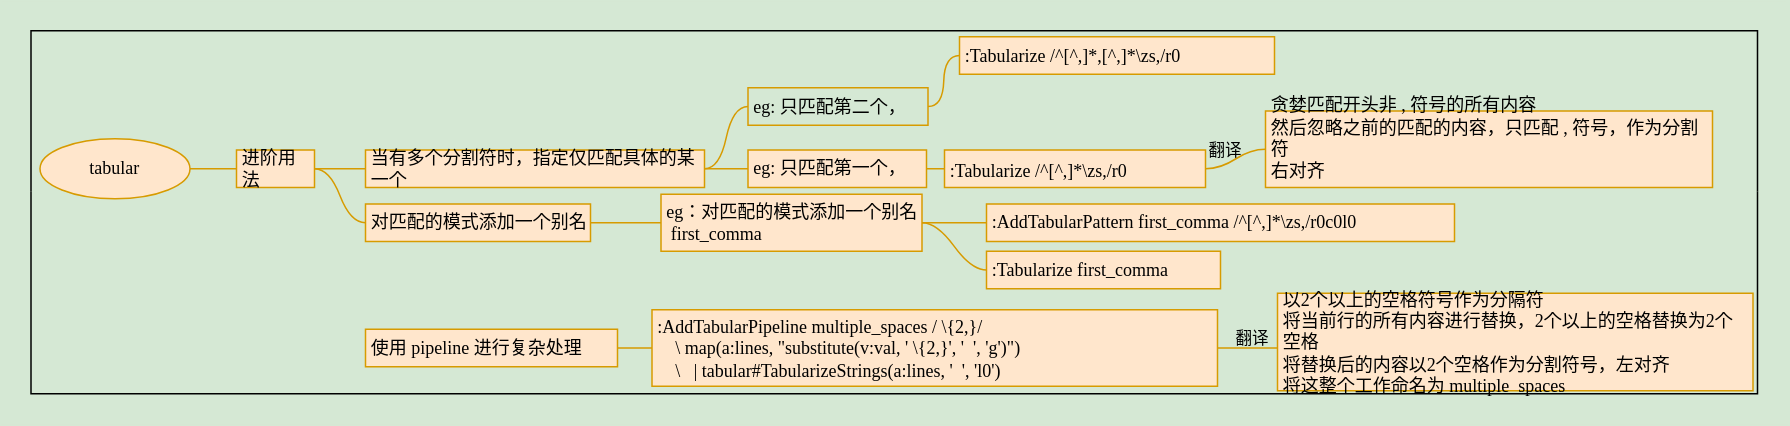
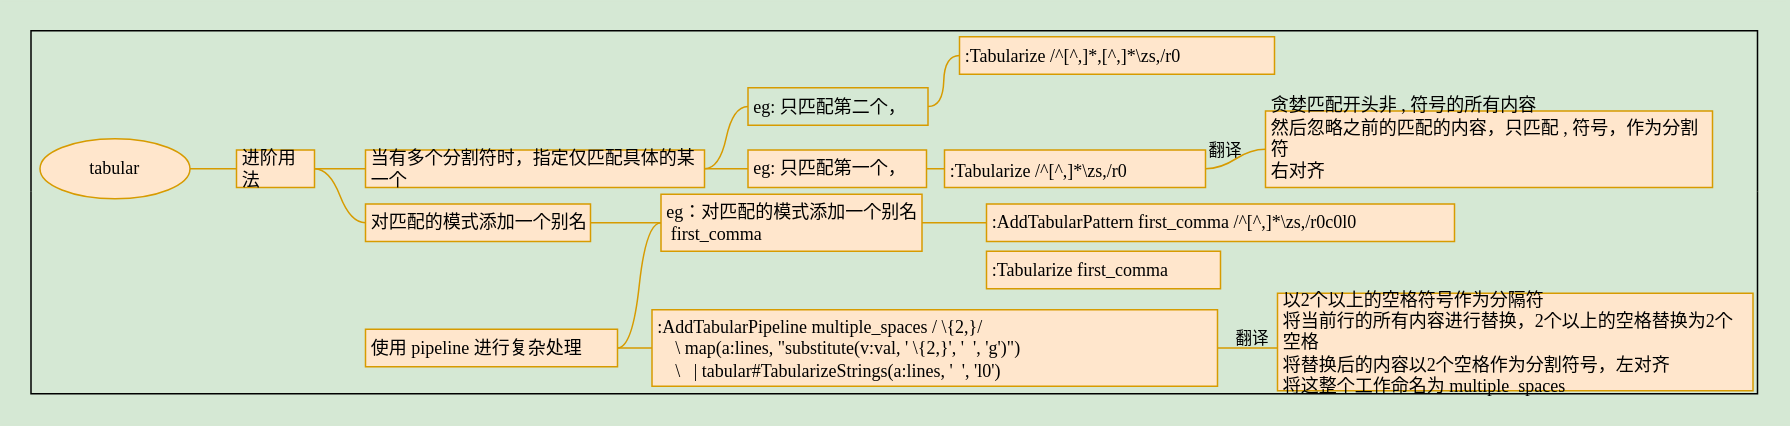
(957, 250) -> (639, 285)
